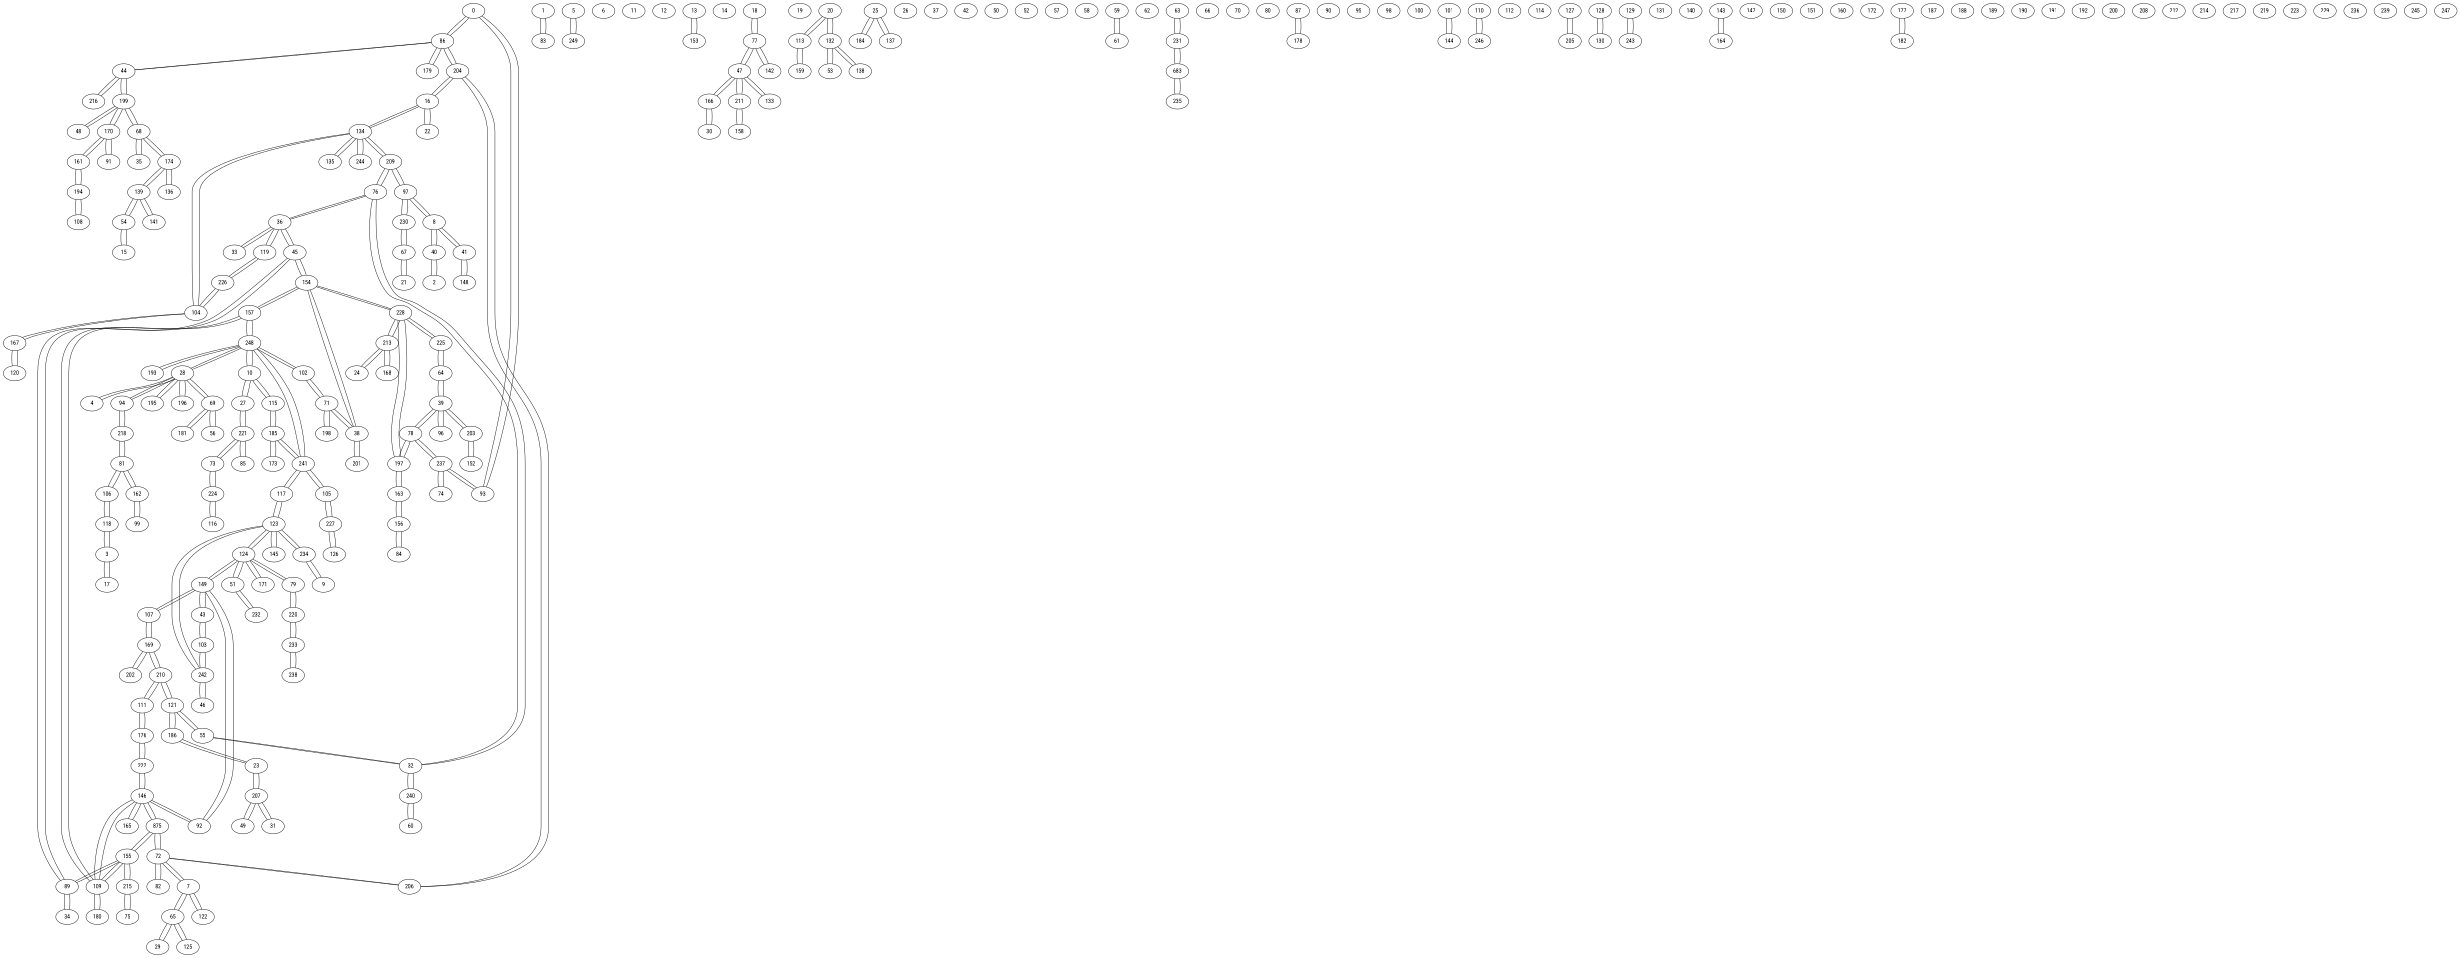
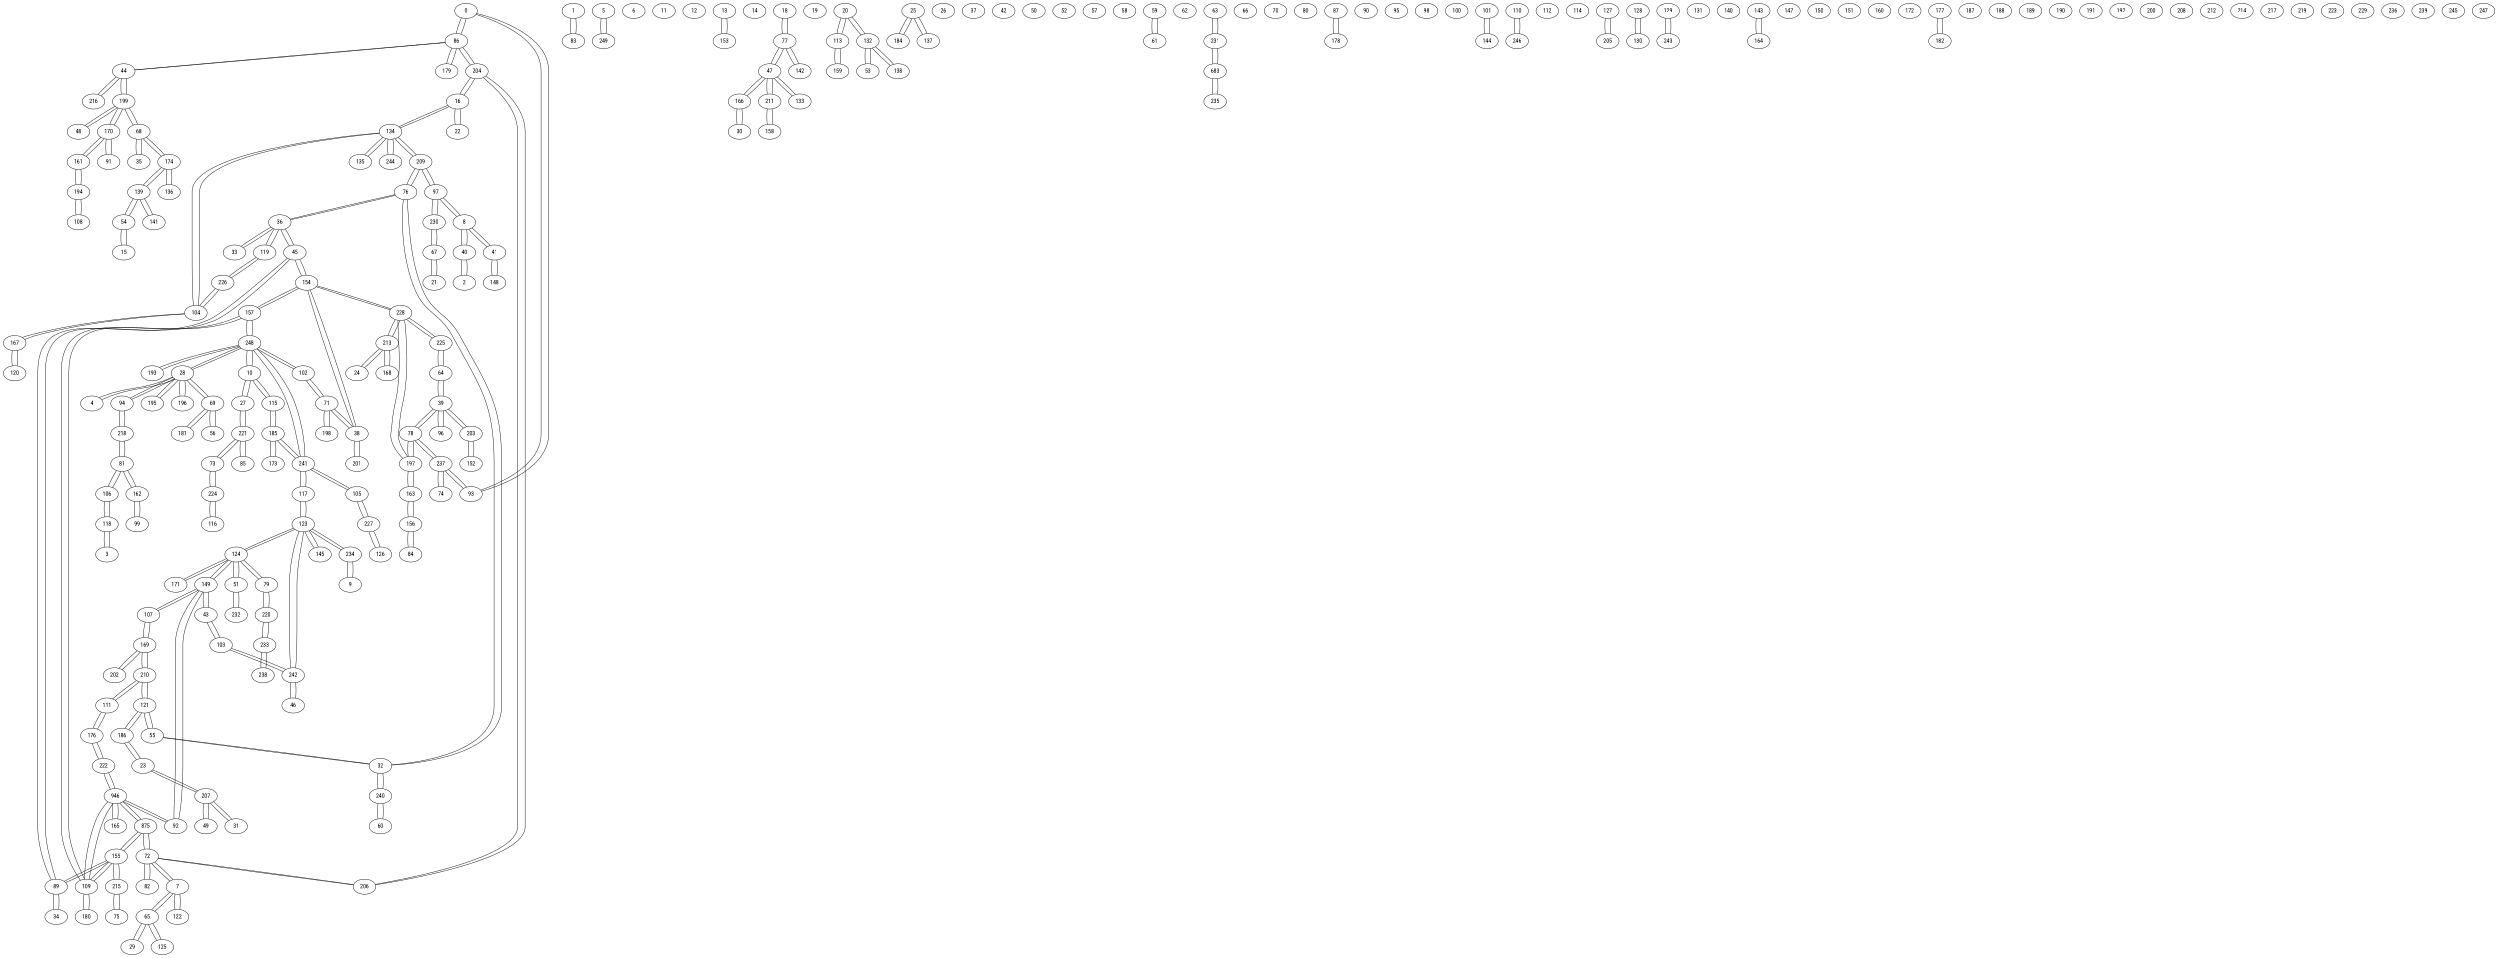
(107, 585) -> none
(142, 796) -> (115, 796)
